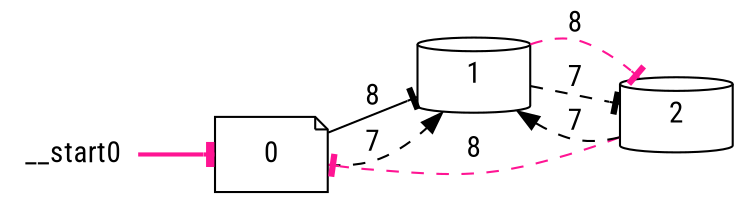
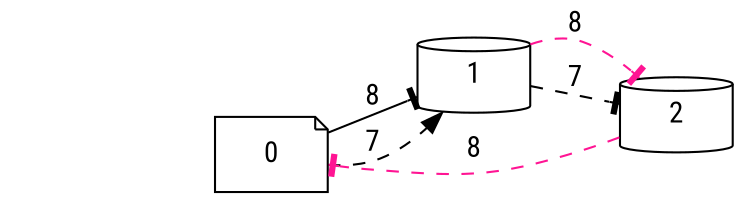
(574, 139) -> none
(73, 154) -> none
